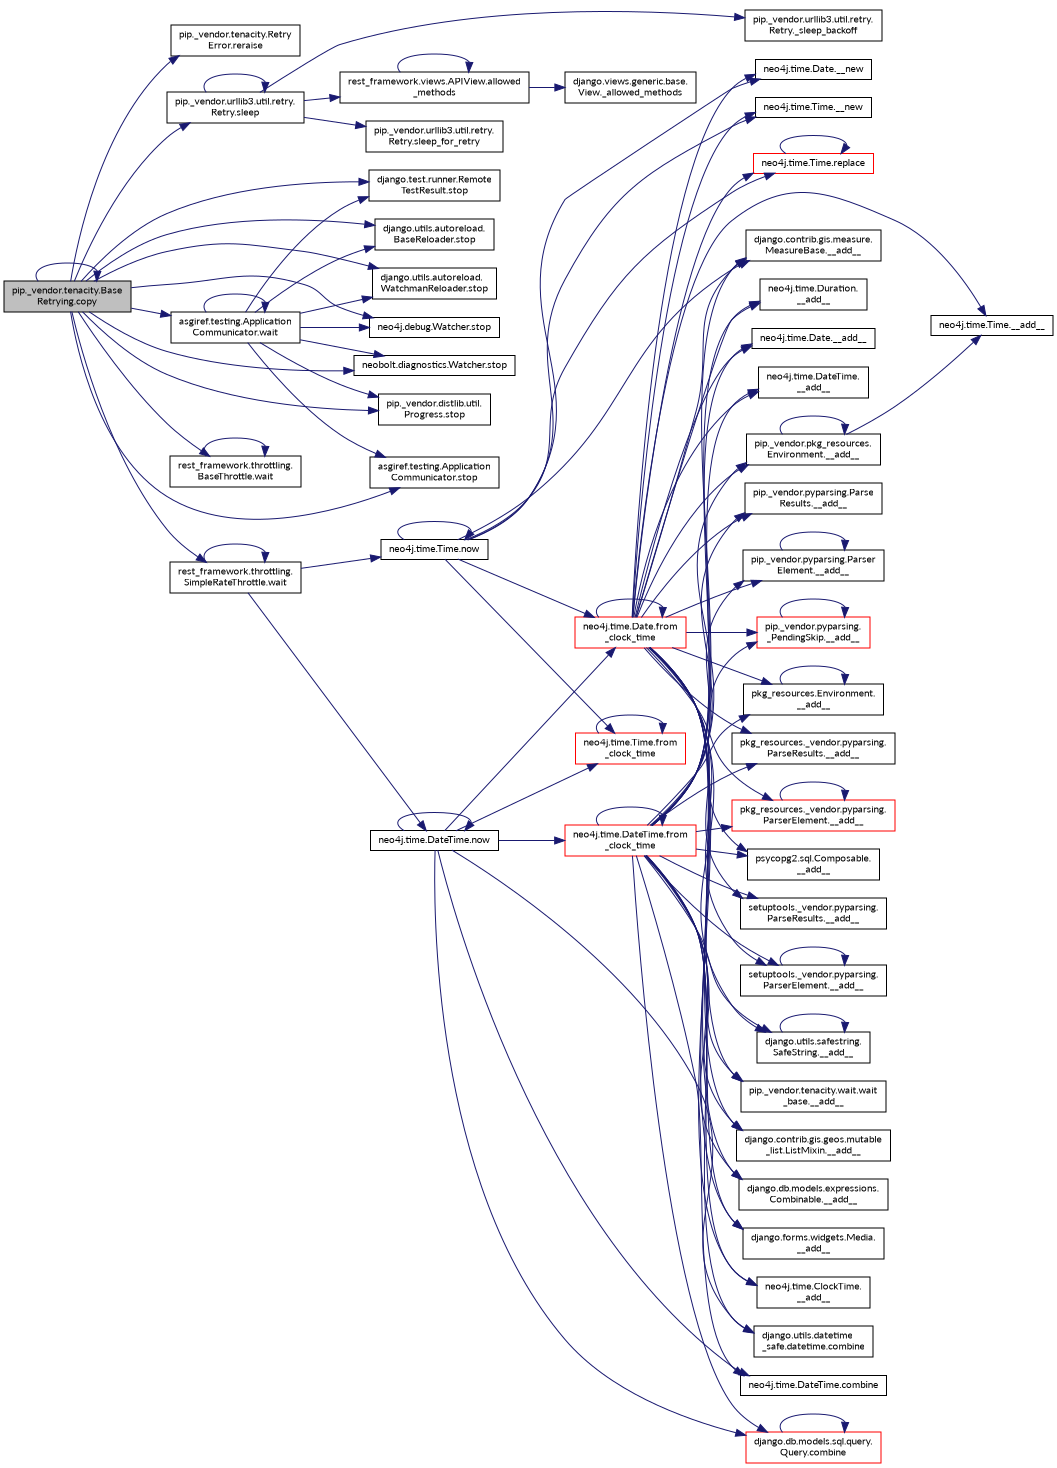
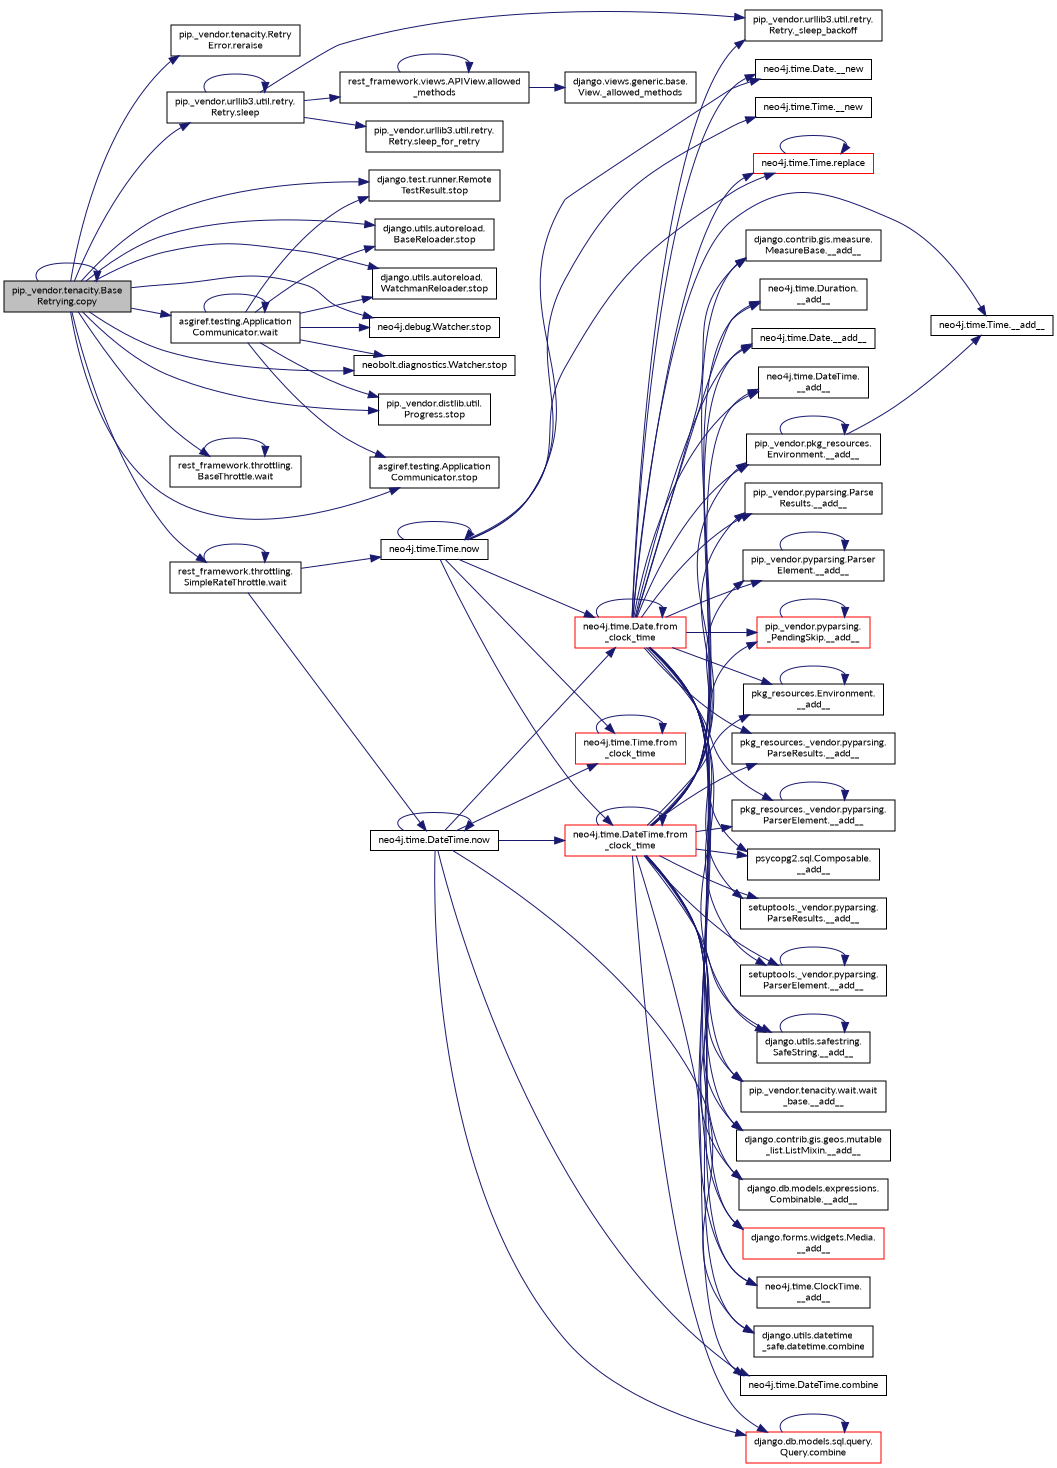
(669, 306) -> (672, 224)
(607, 411) -> (513, 695)
(814, 816) -> (814, 816)
(814, 1244) -> (814, 1244)
